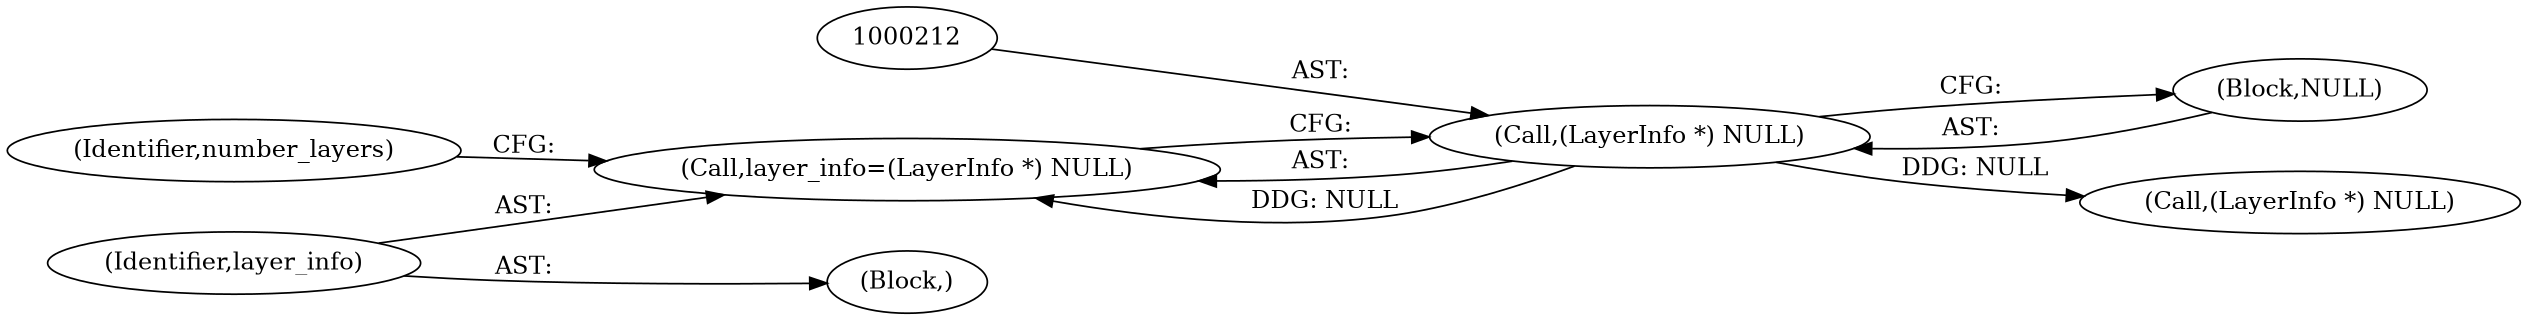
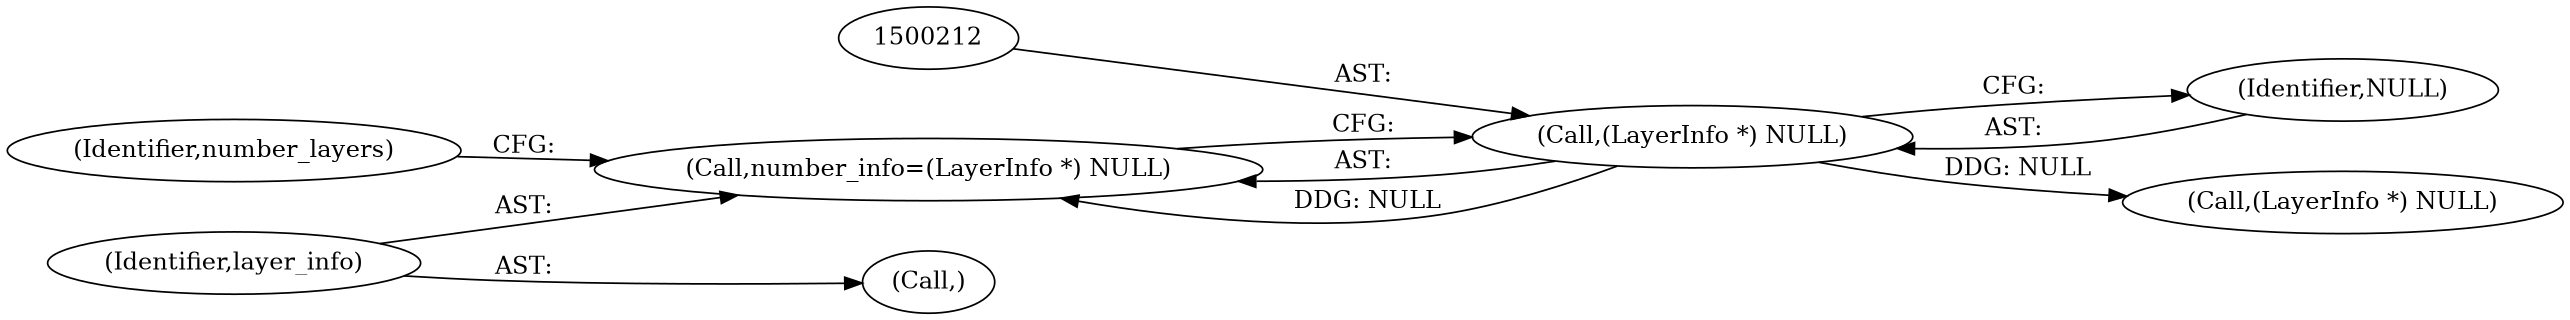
(907, 38) -> (929, 38)
(2300, 90) -> (2343, 90)
(907, 170) -> (929, 170)
(907, 282) -> (929, 282)
